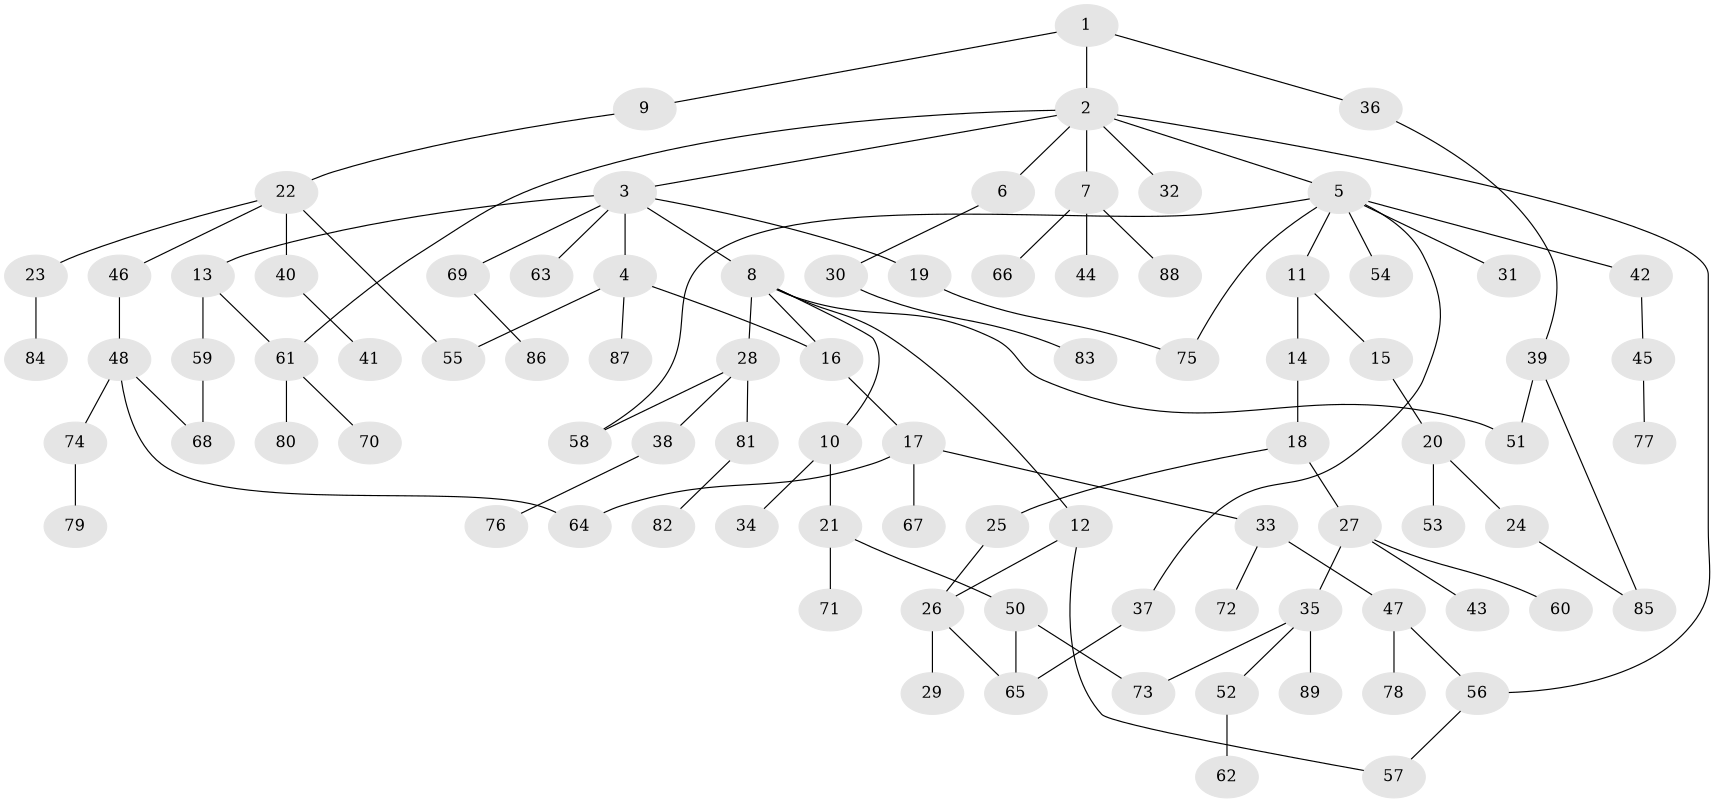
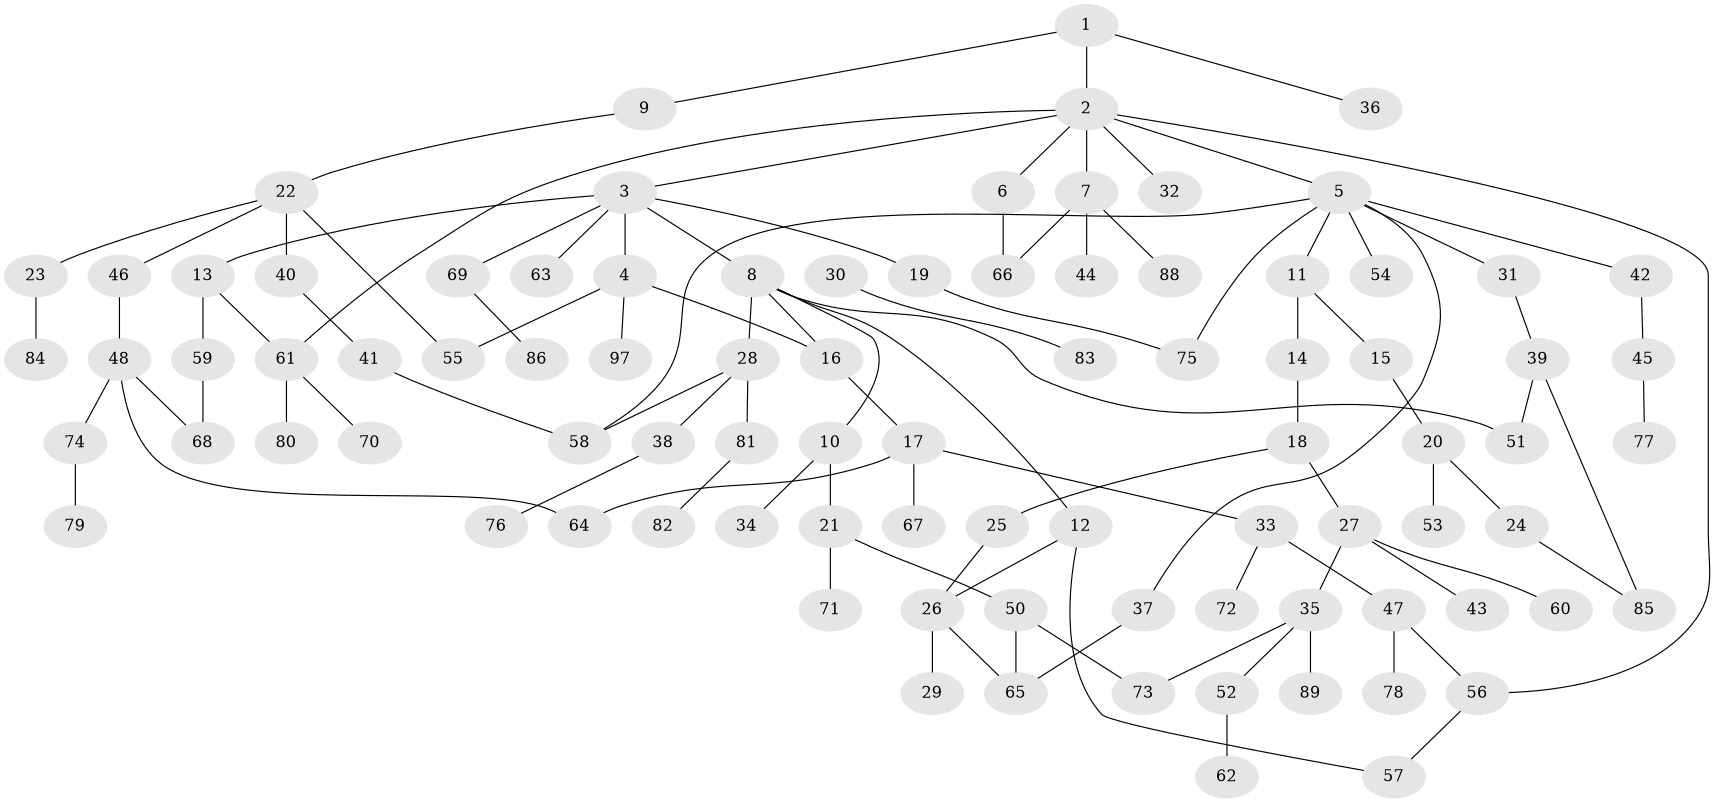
(1516, 206) -> (1523, 318)
(920, 234) -> (1003, 234)
(620, 360) -> (620, 360)
none -> (473, 404)
